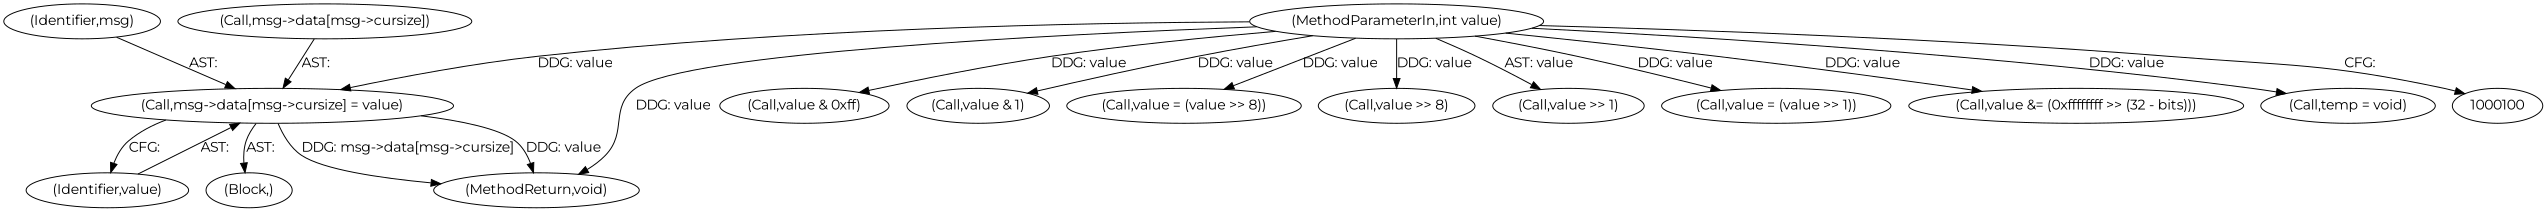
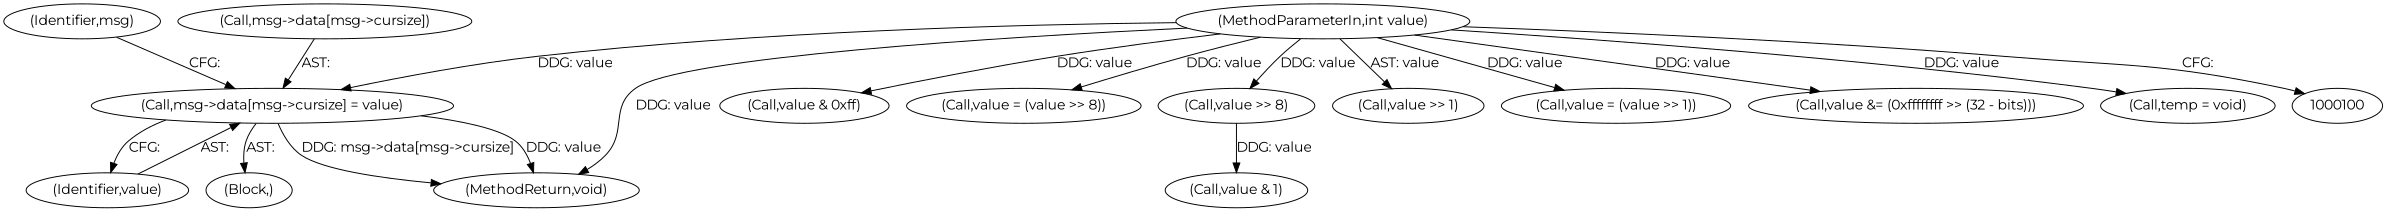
(1175, 61) -> (1236, 143)
(205, 64) -> (207, 64)
